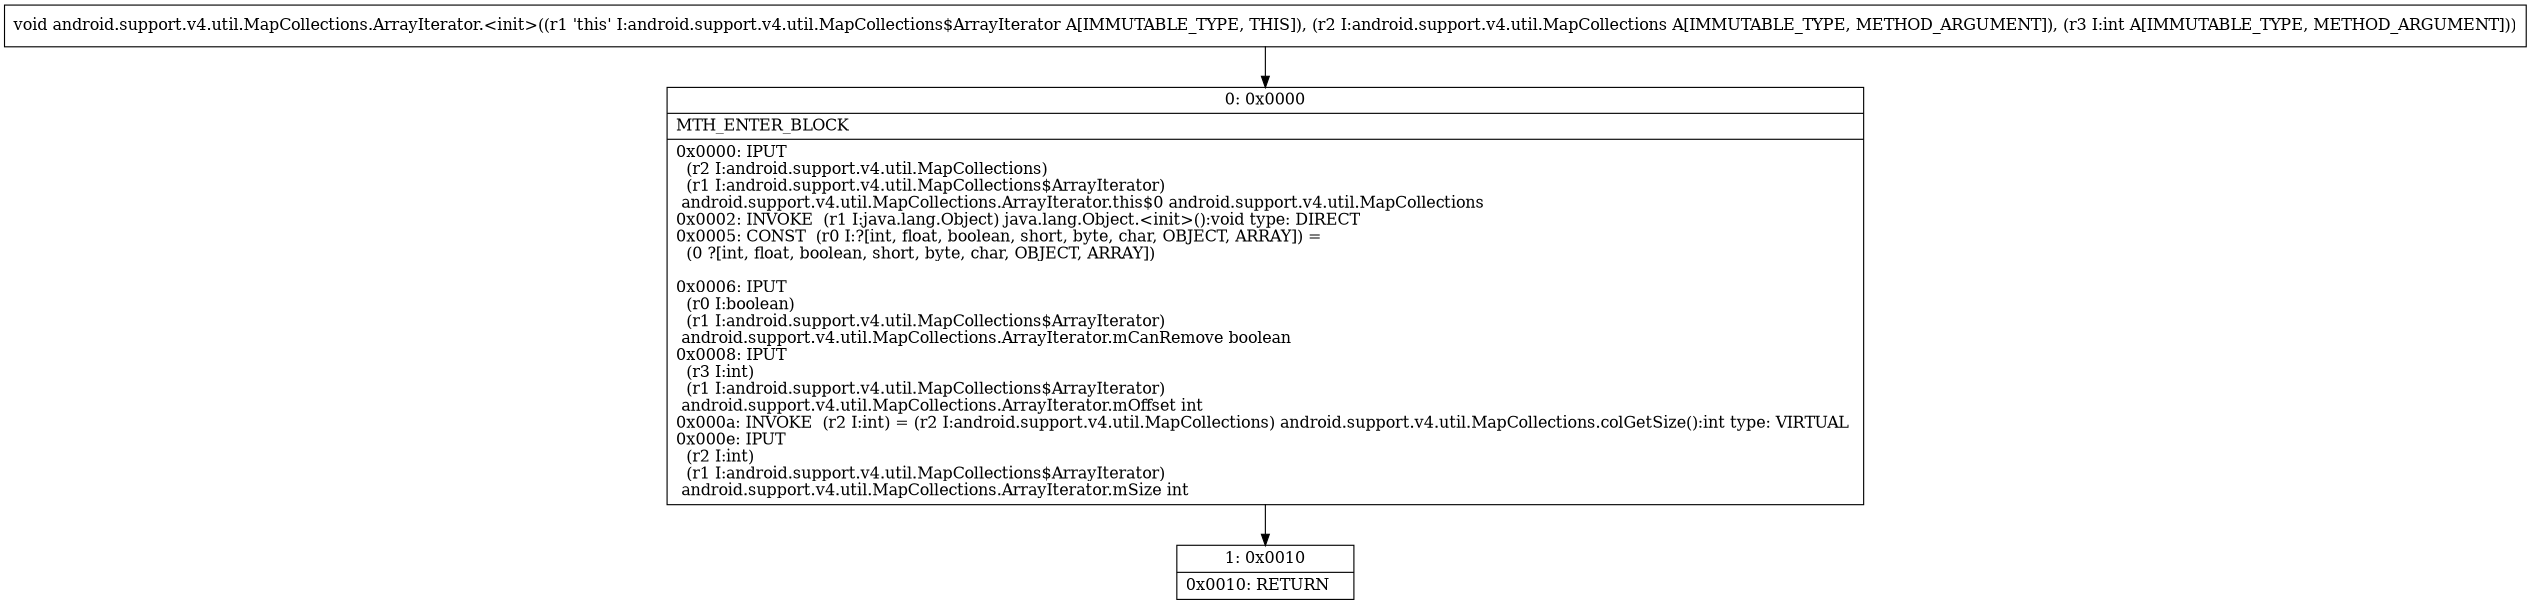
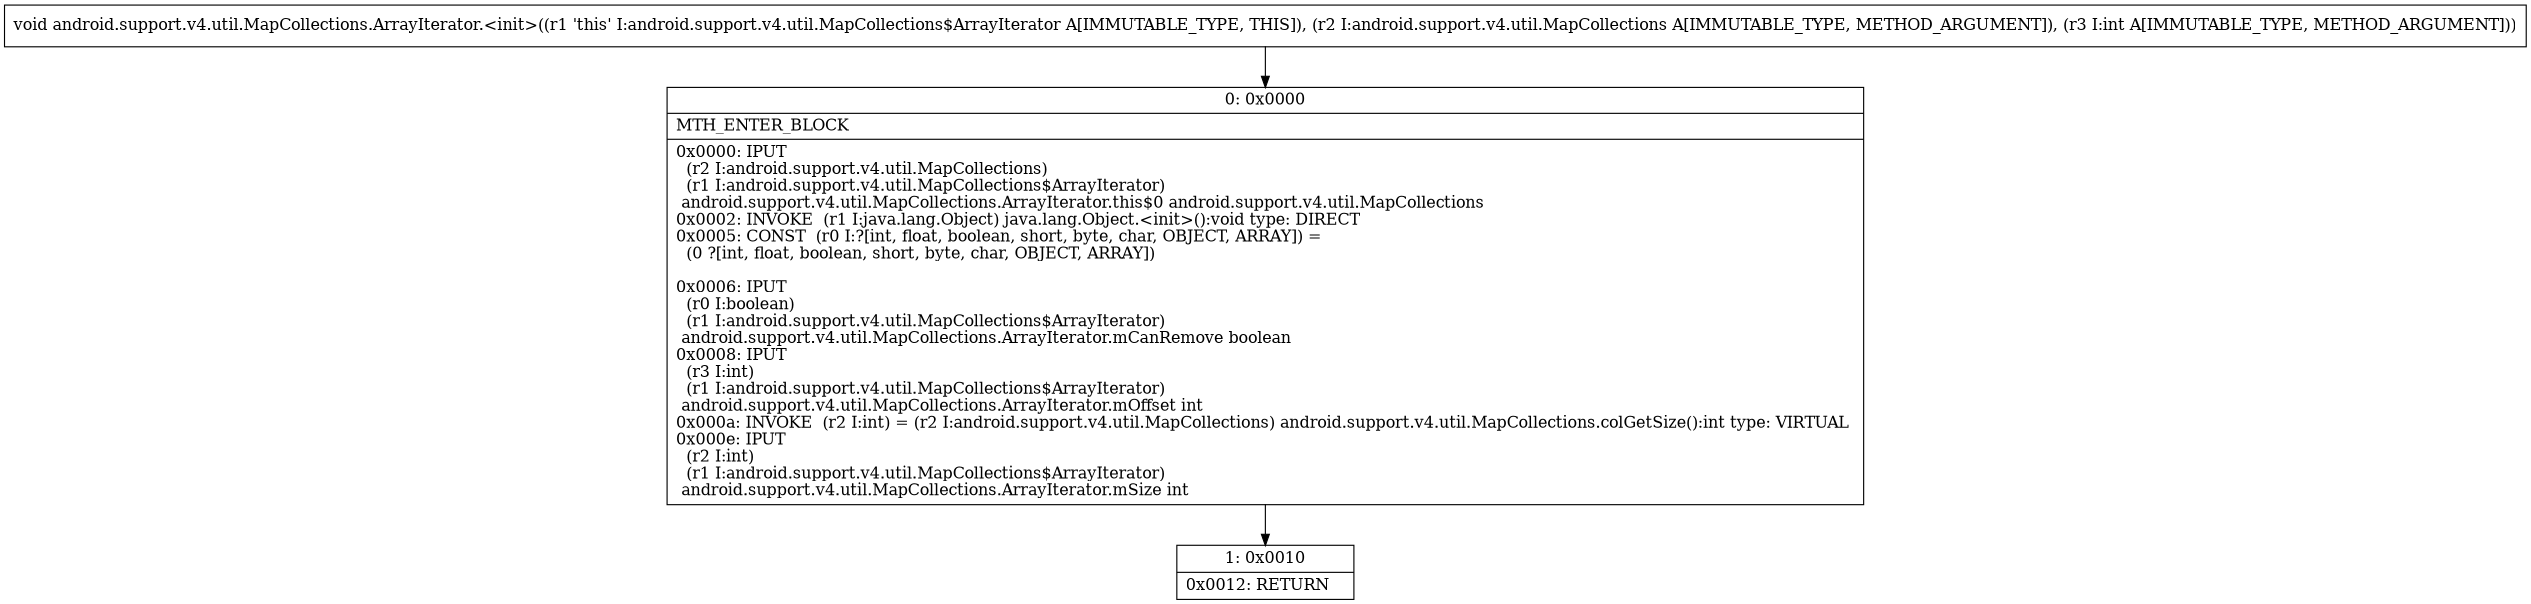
(1265, 585) -> (1265, 585)
